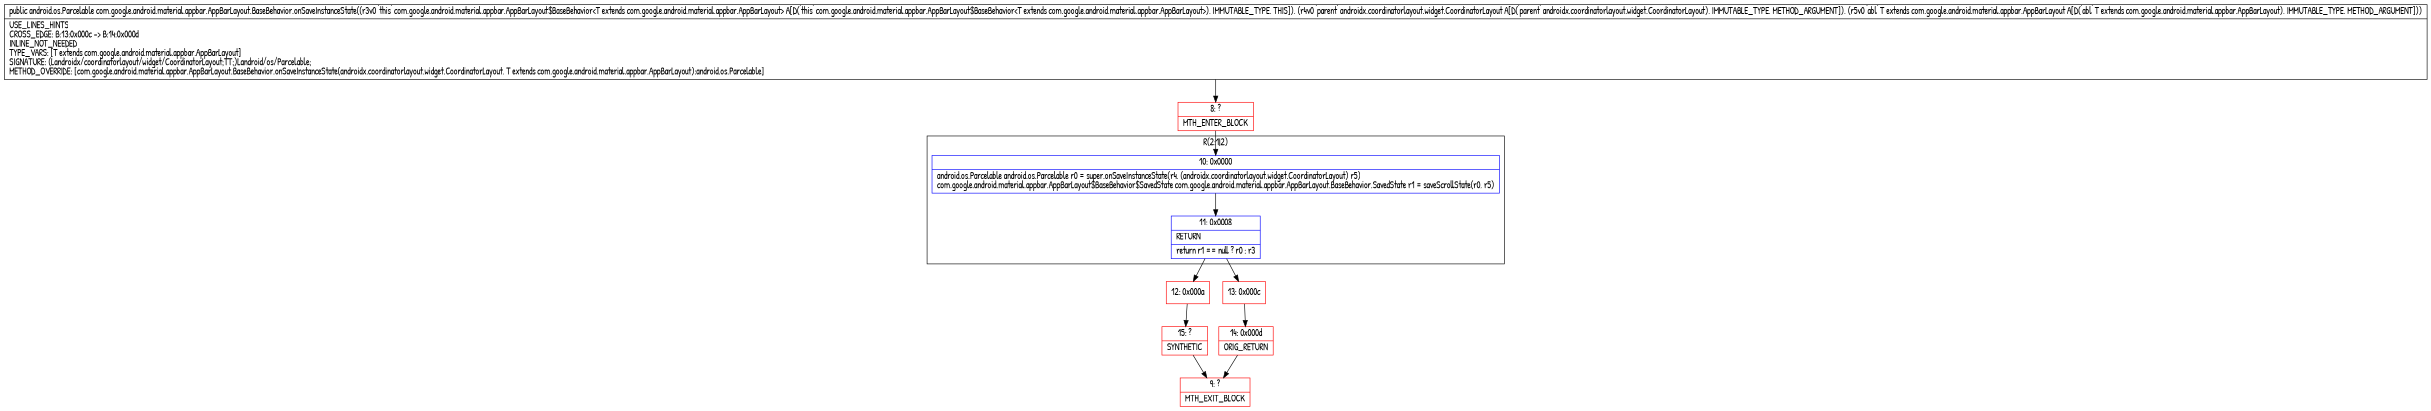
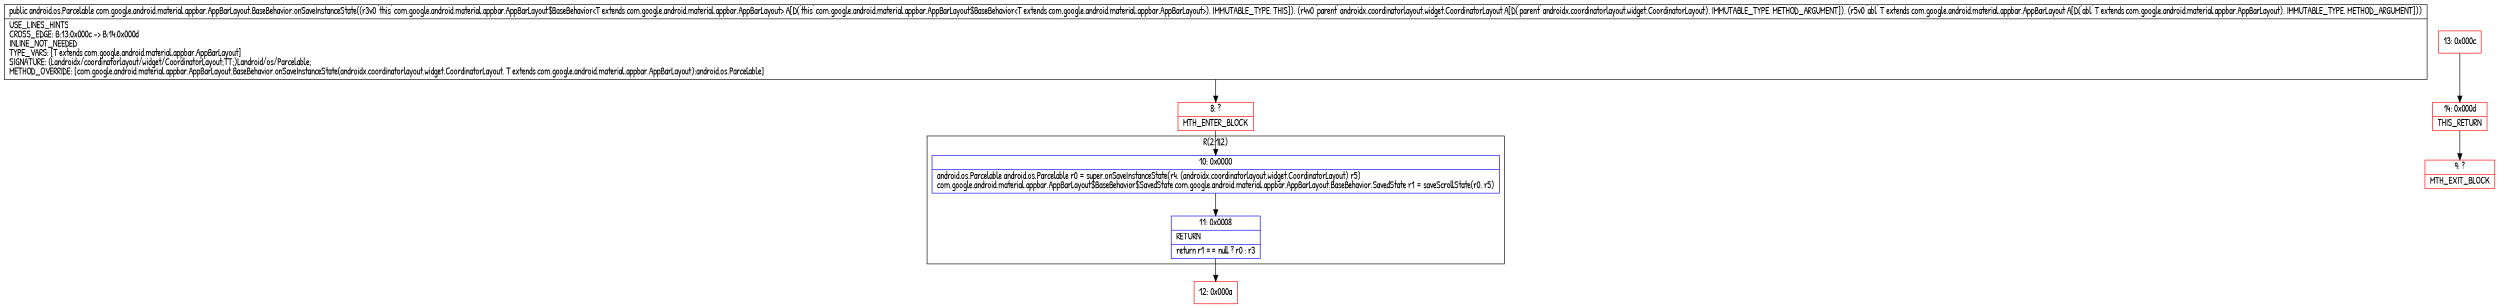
(1231, 268) -> none
(1185, 341) -> none
(1246, 348) -> (2460, 123)
